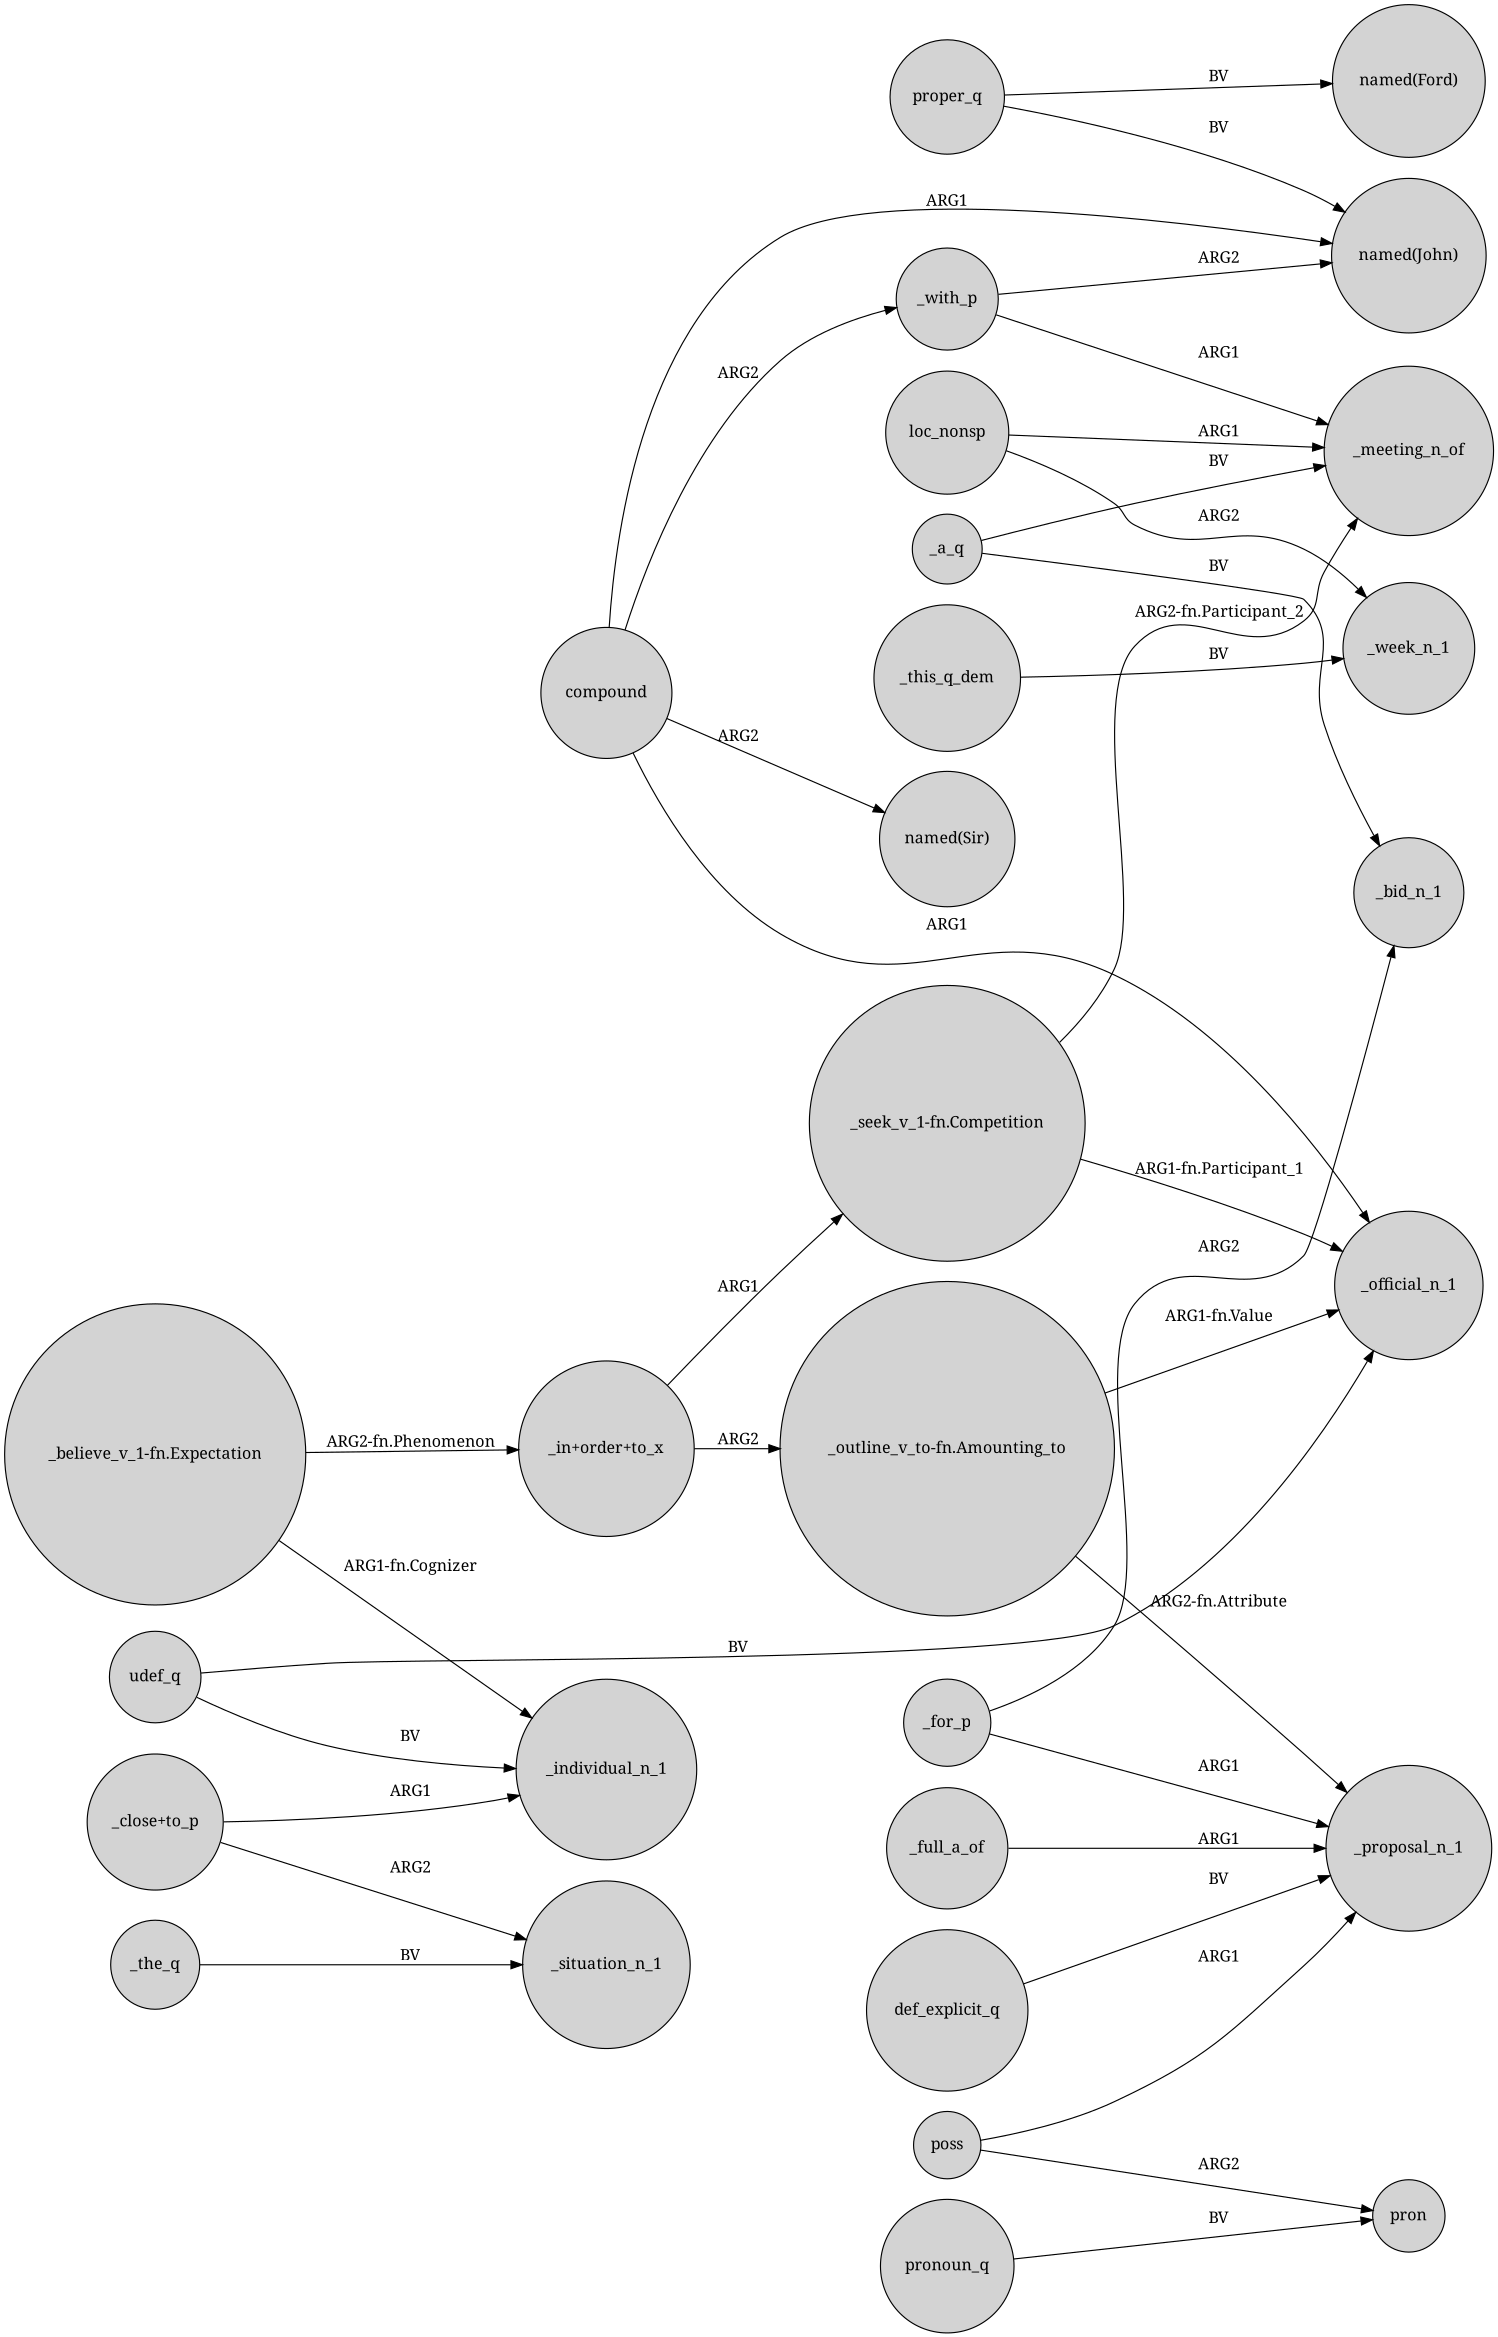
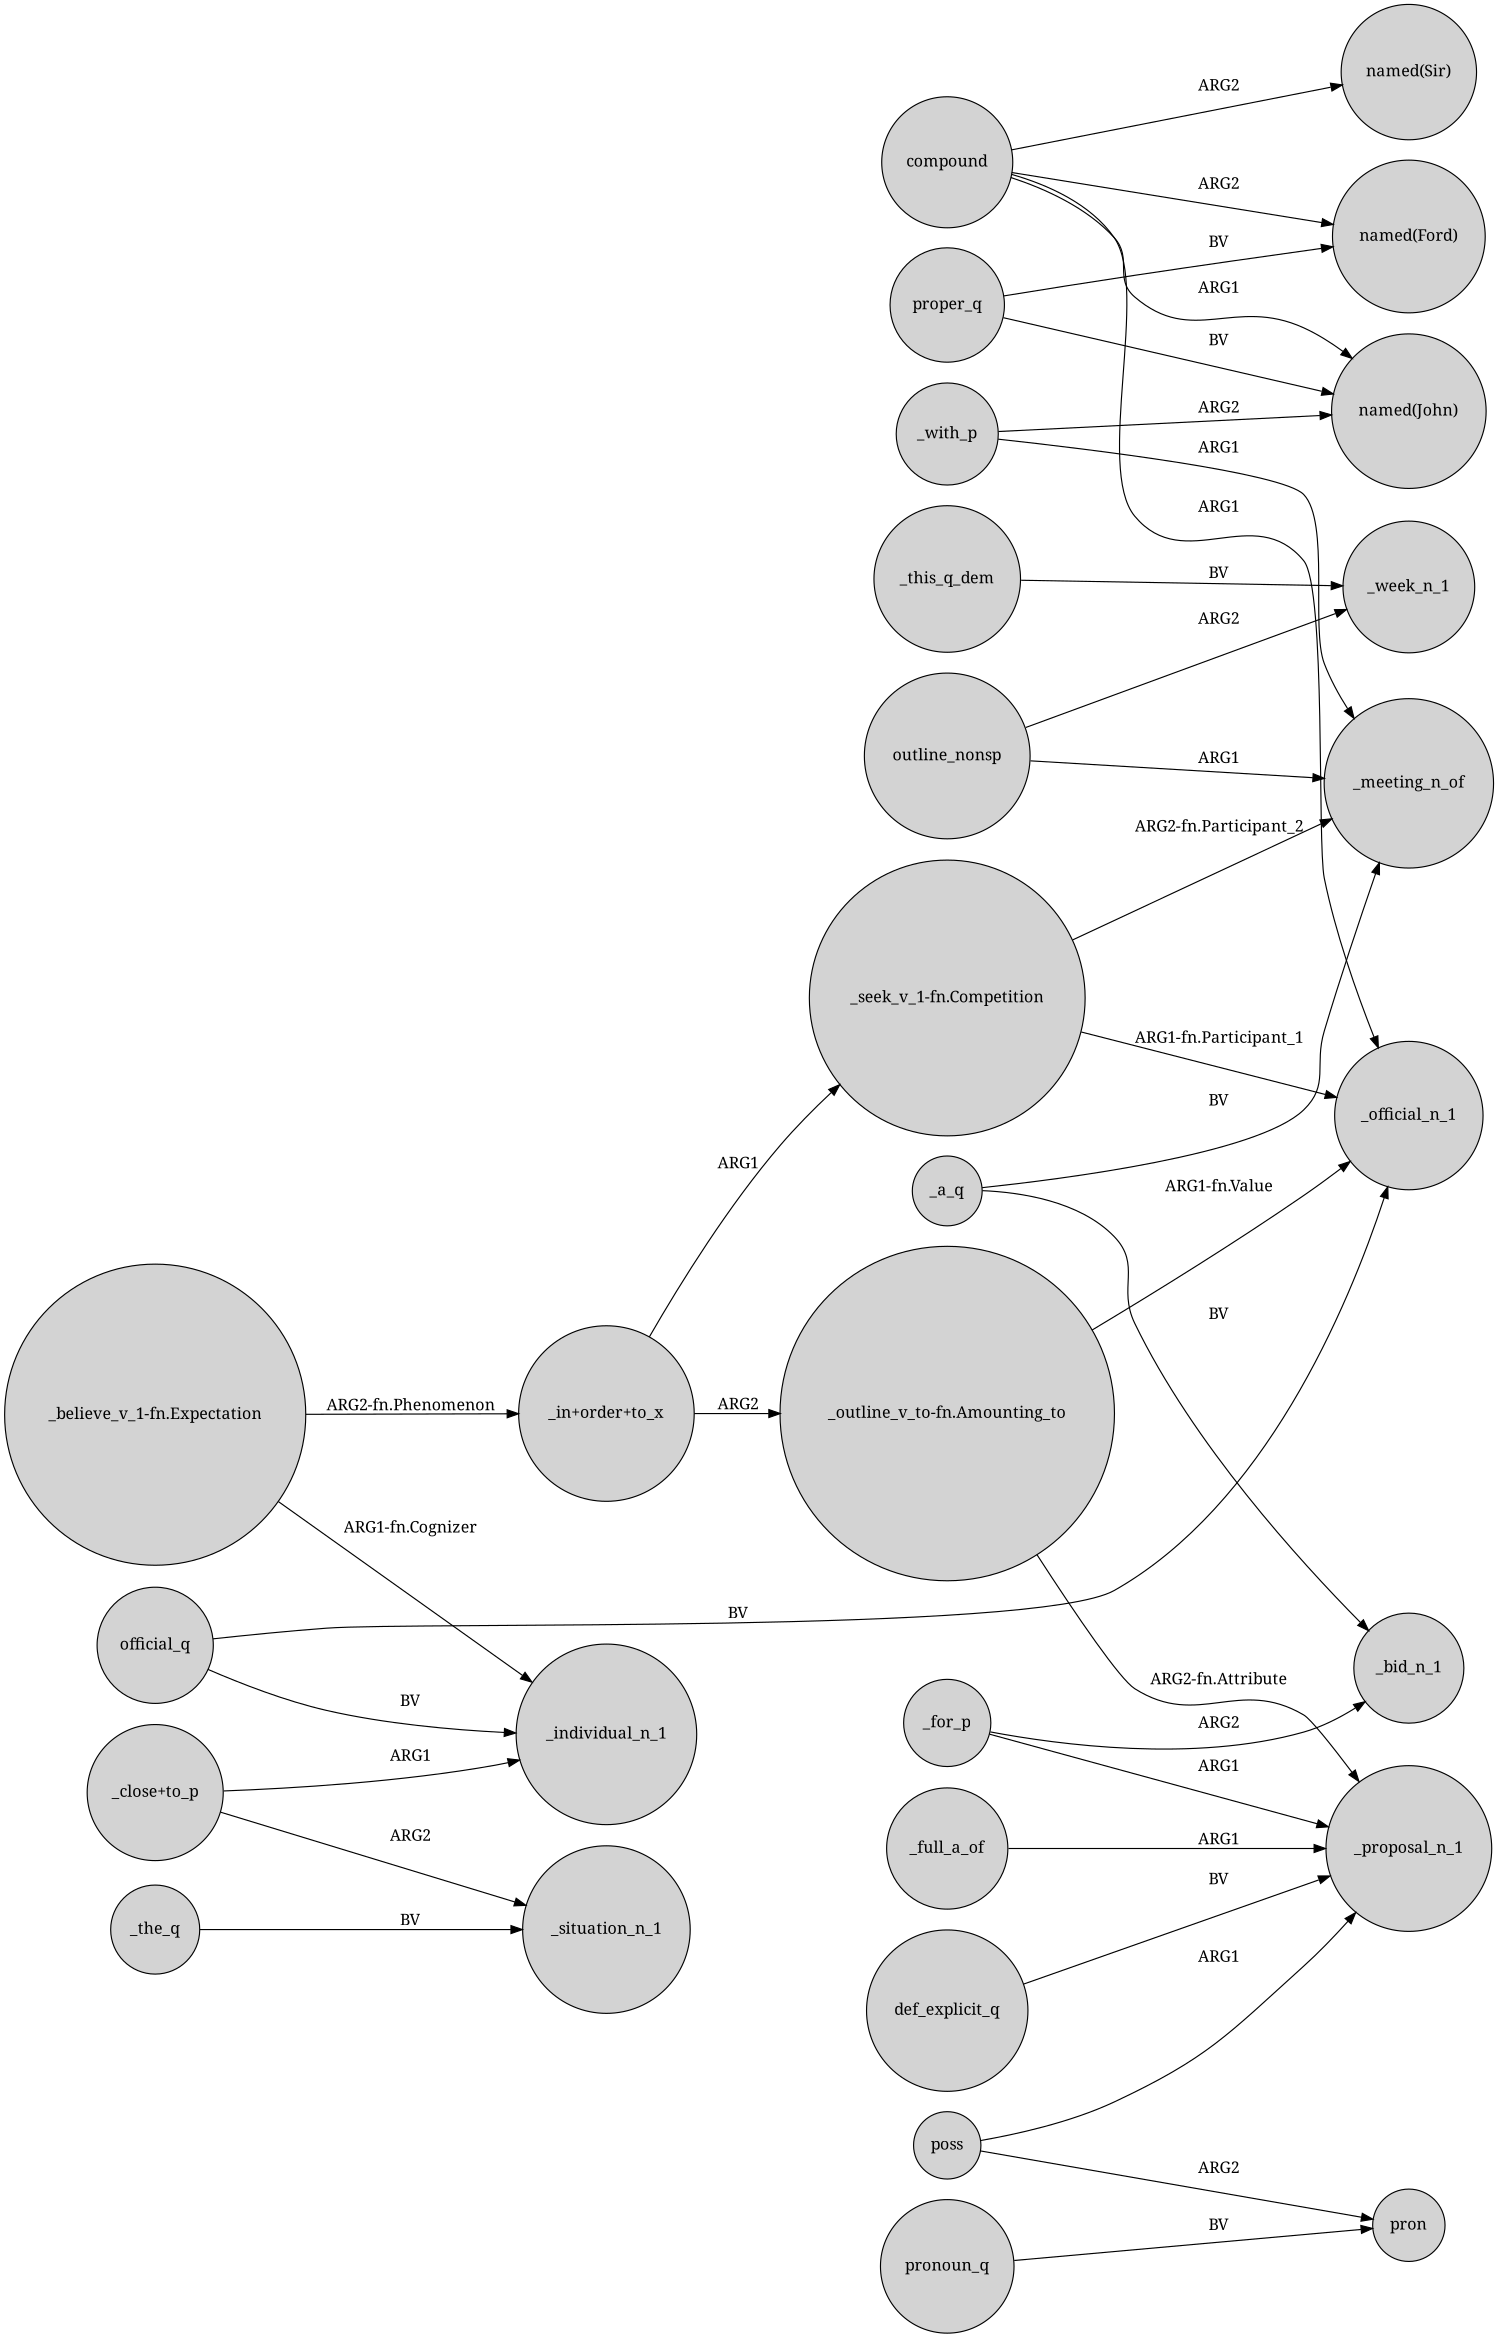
(947, 433) -> (947, 756)
(716, 435) -> (1167, 198)
(155, 1677) -> (155, 1645)
